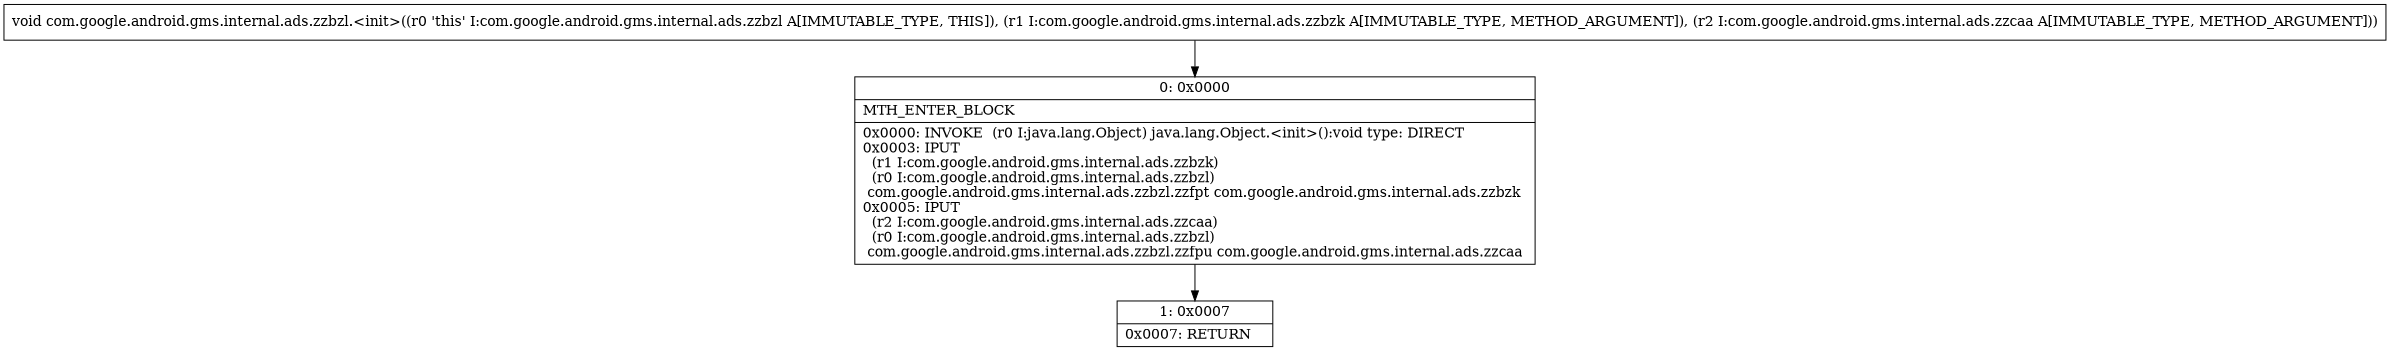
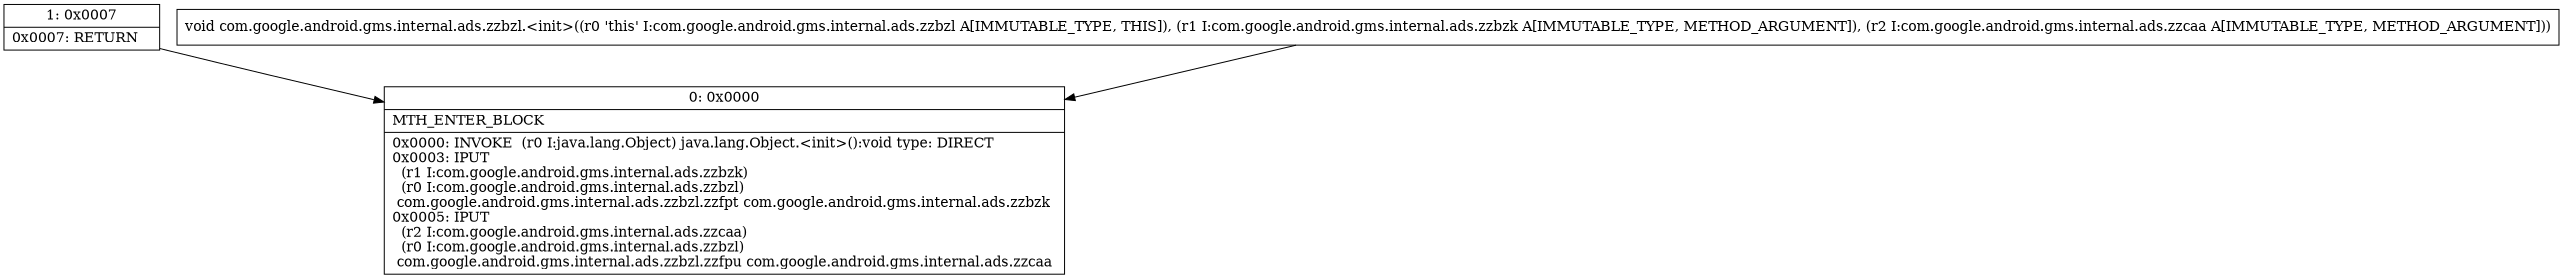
(1195, 278) -> (267, 74)
